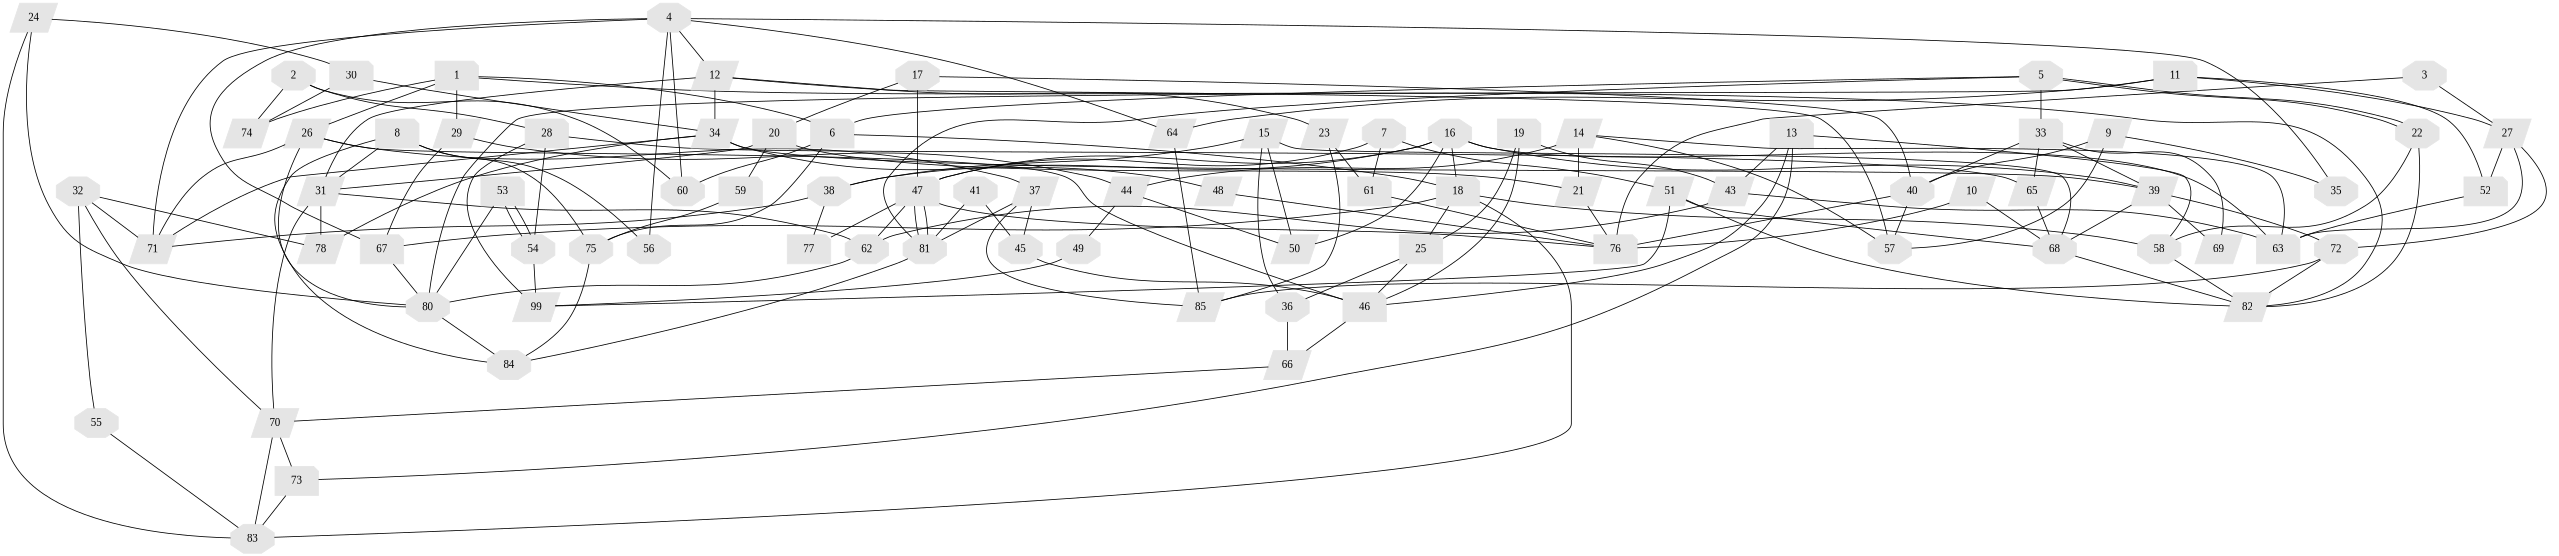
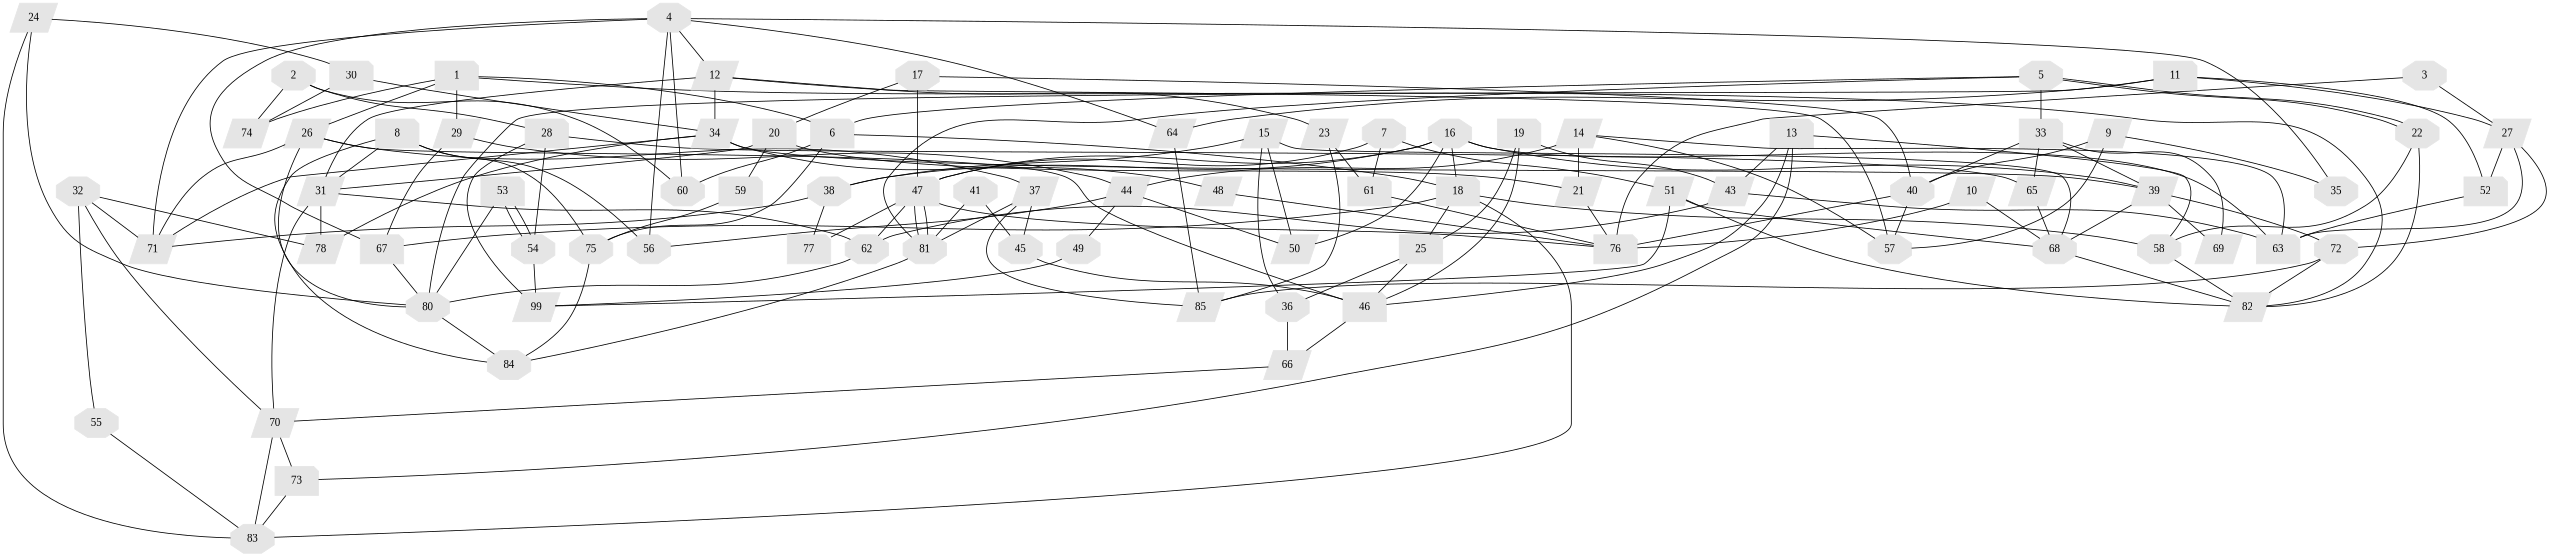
none -> (922, 223)
